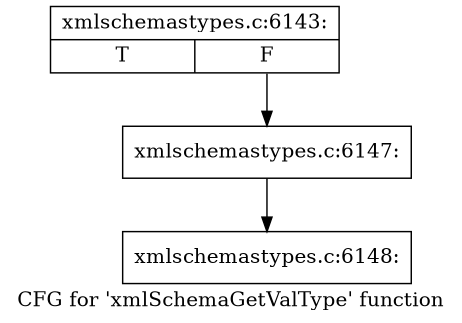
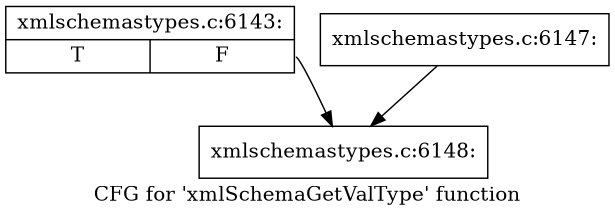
(267, 92) -> (312, 84)
